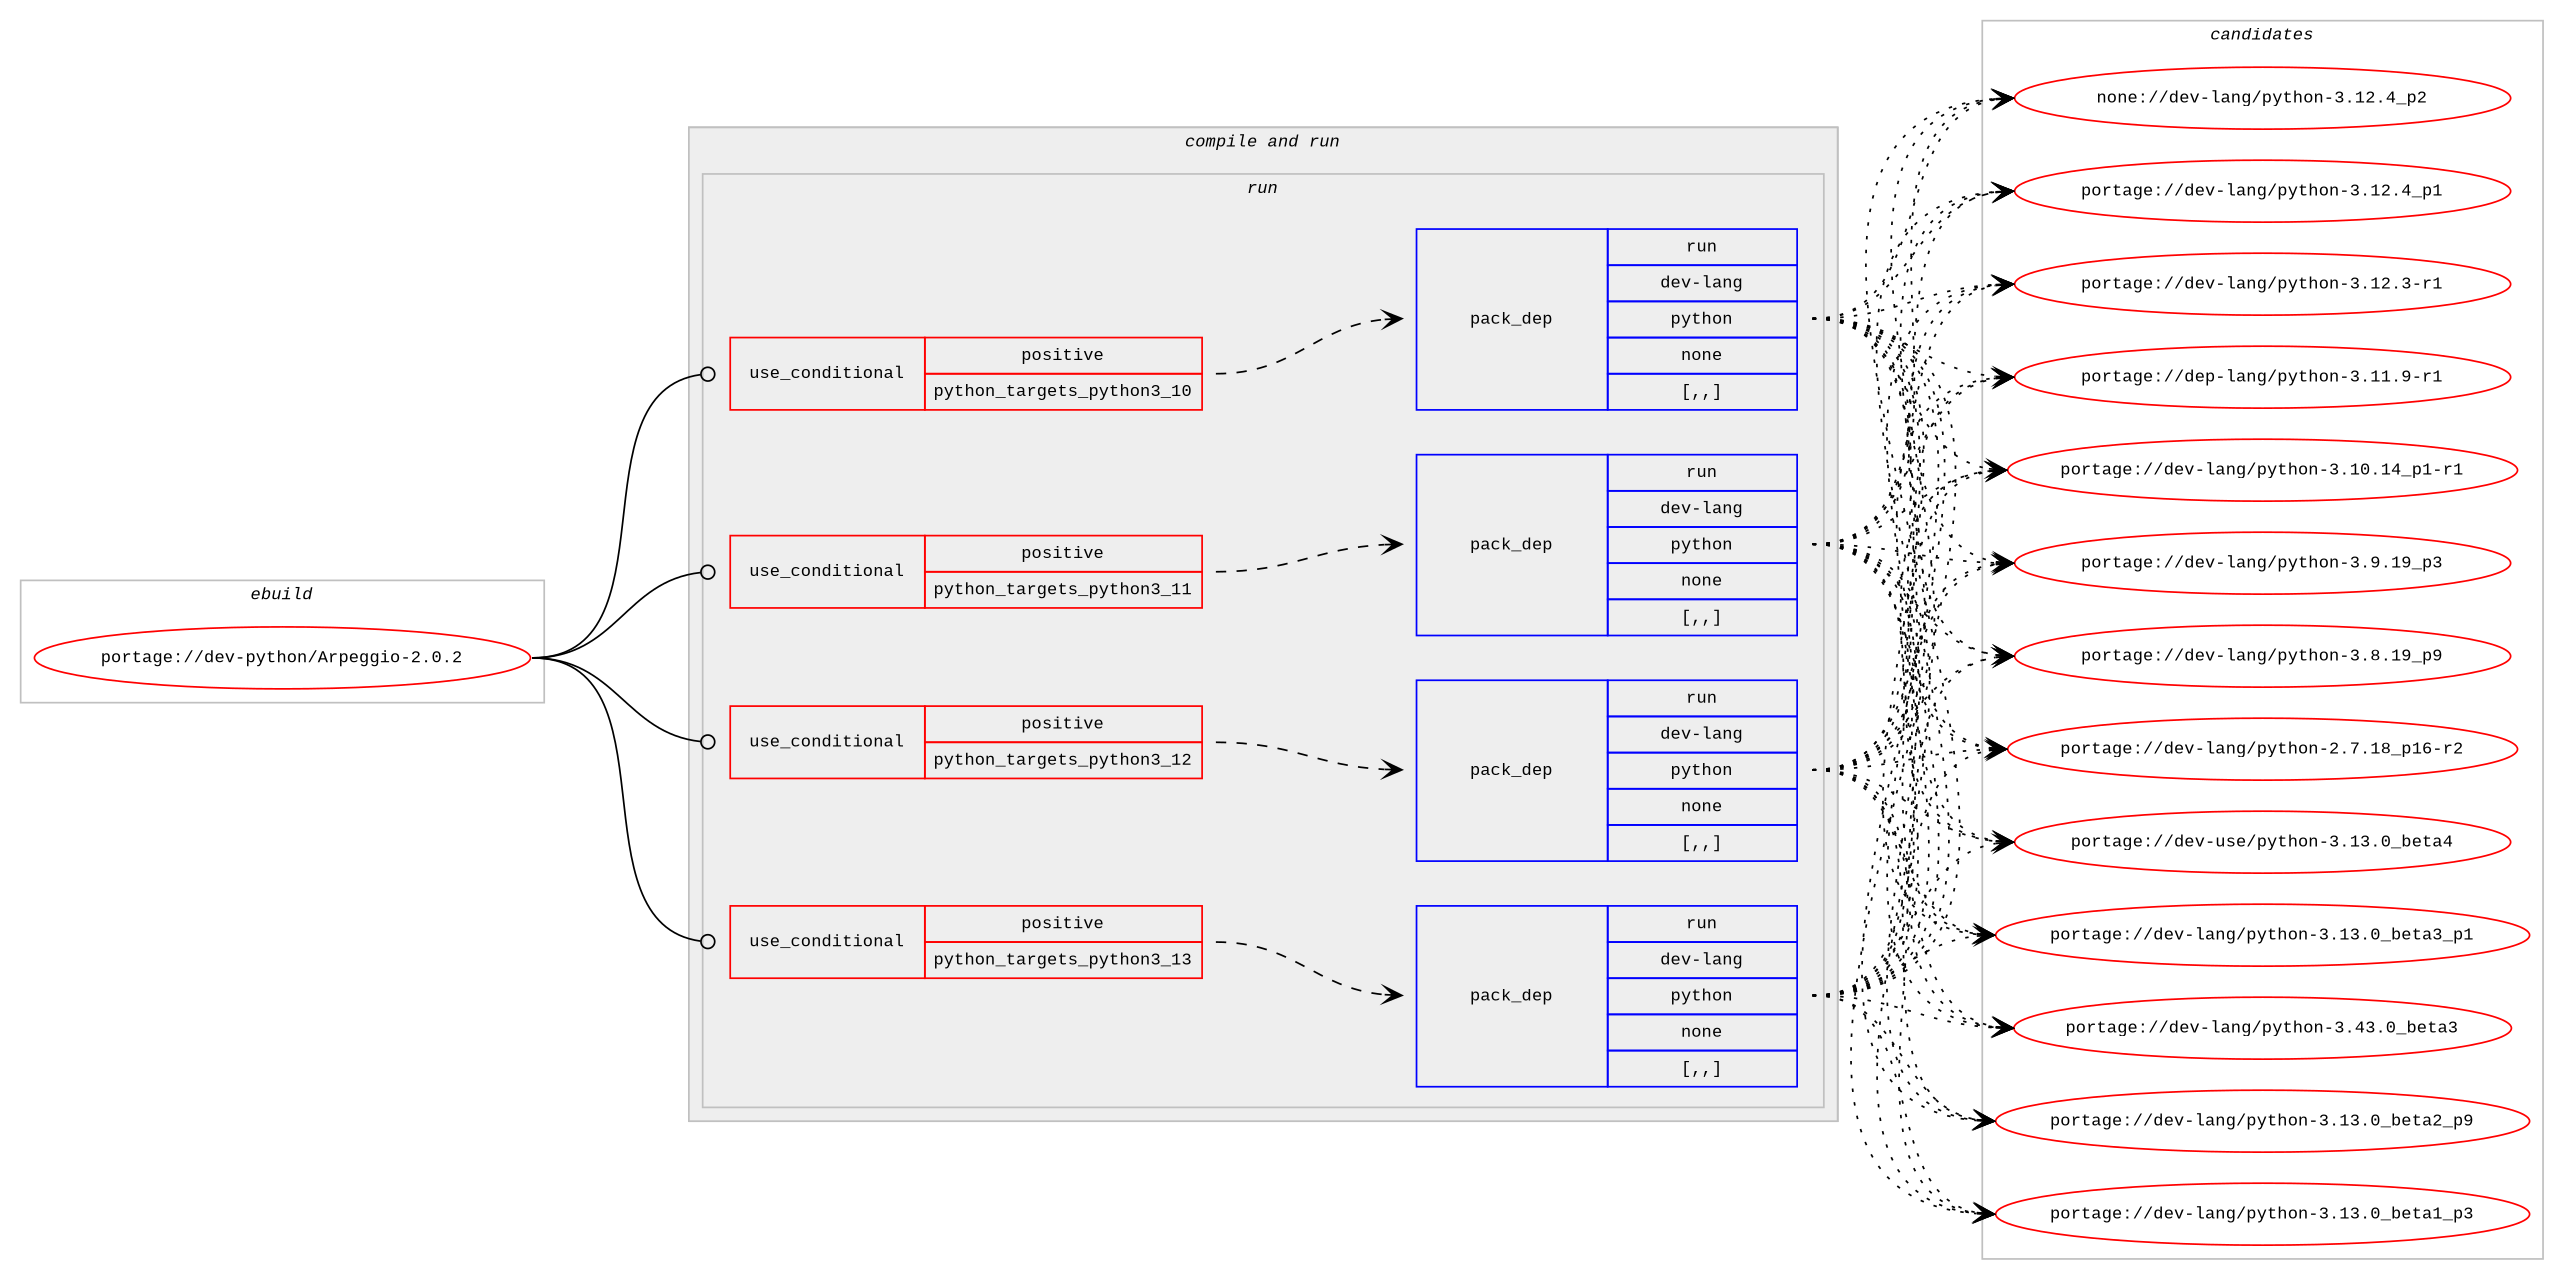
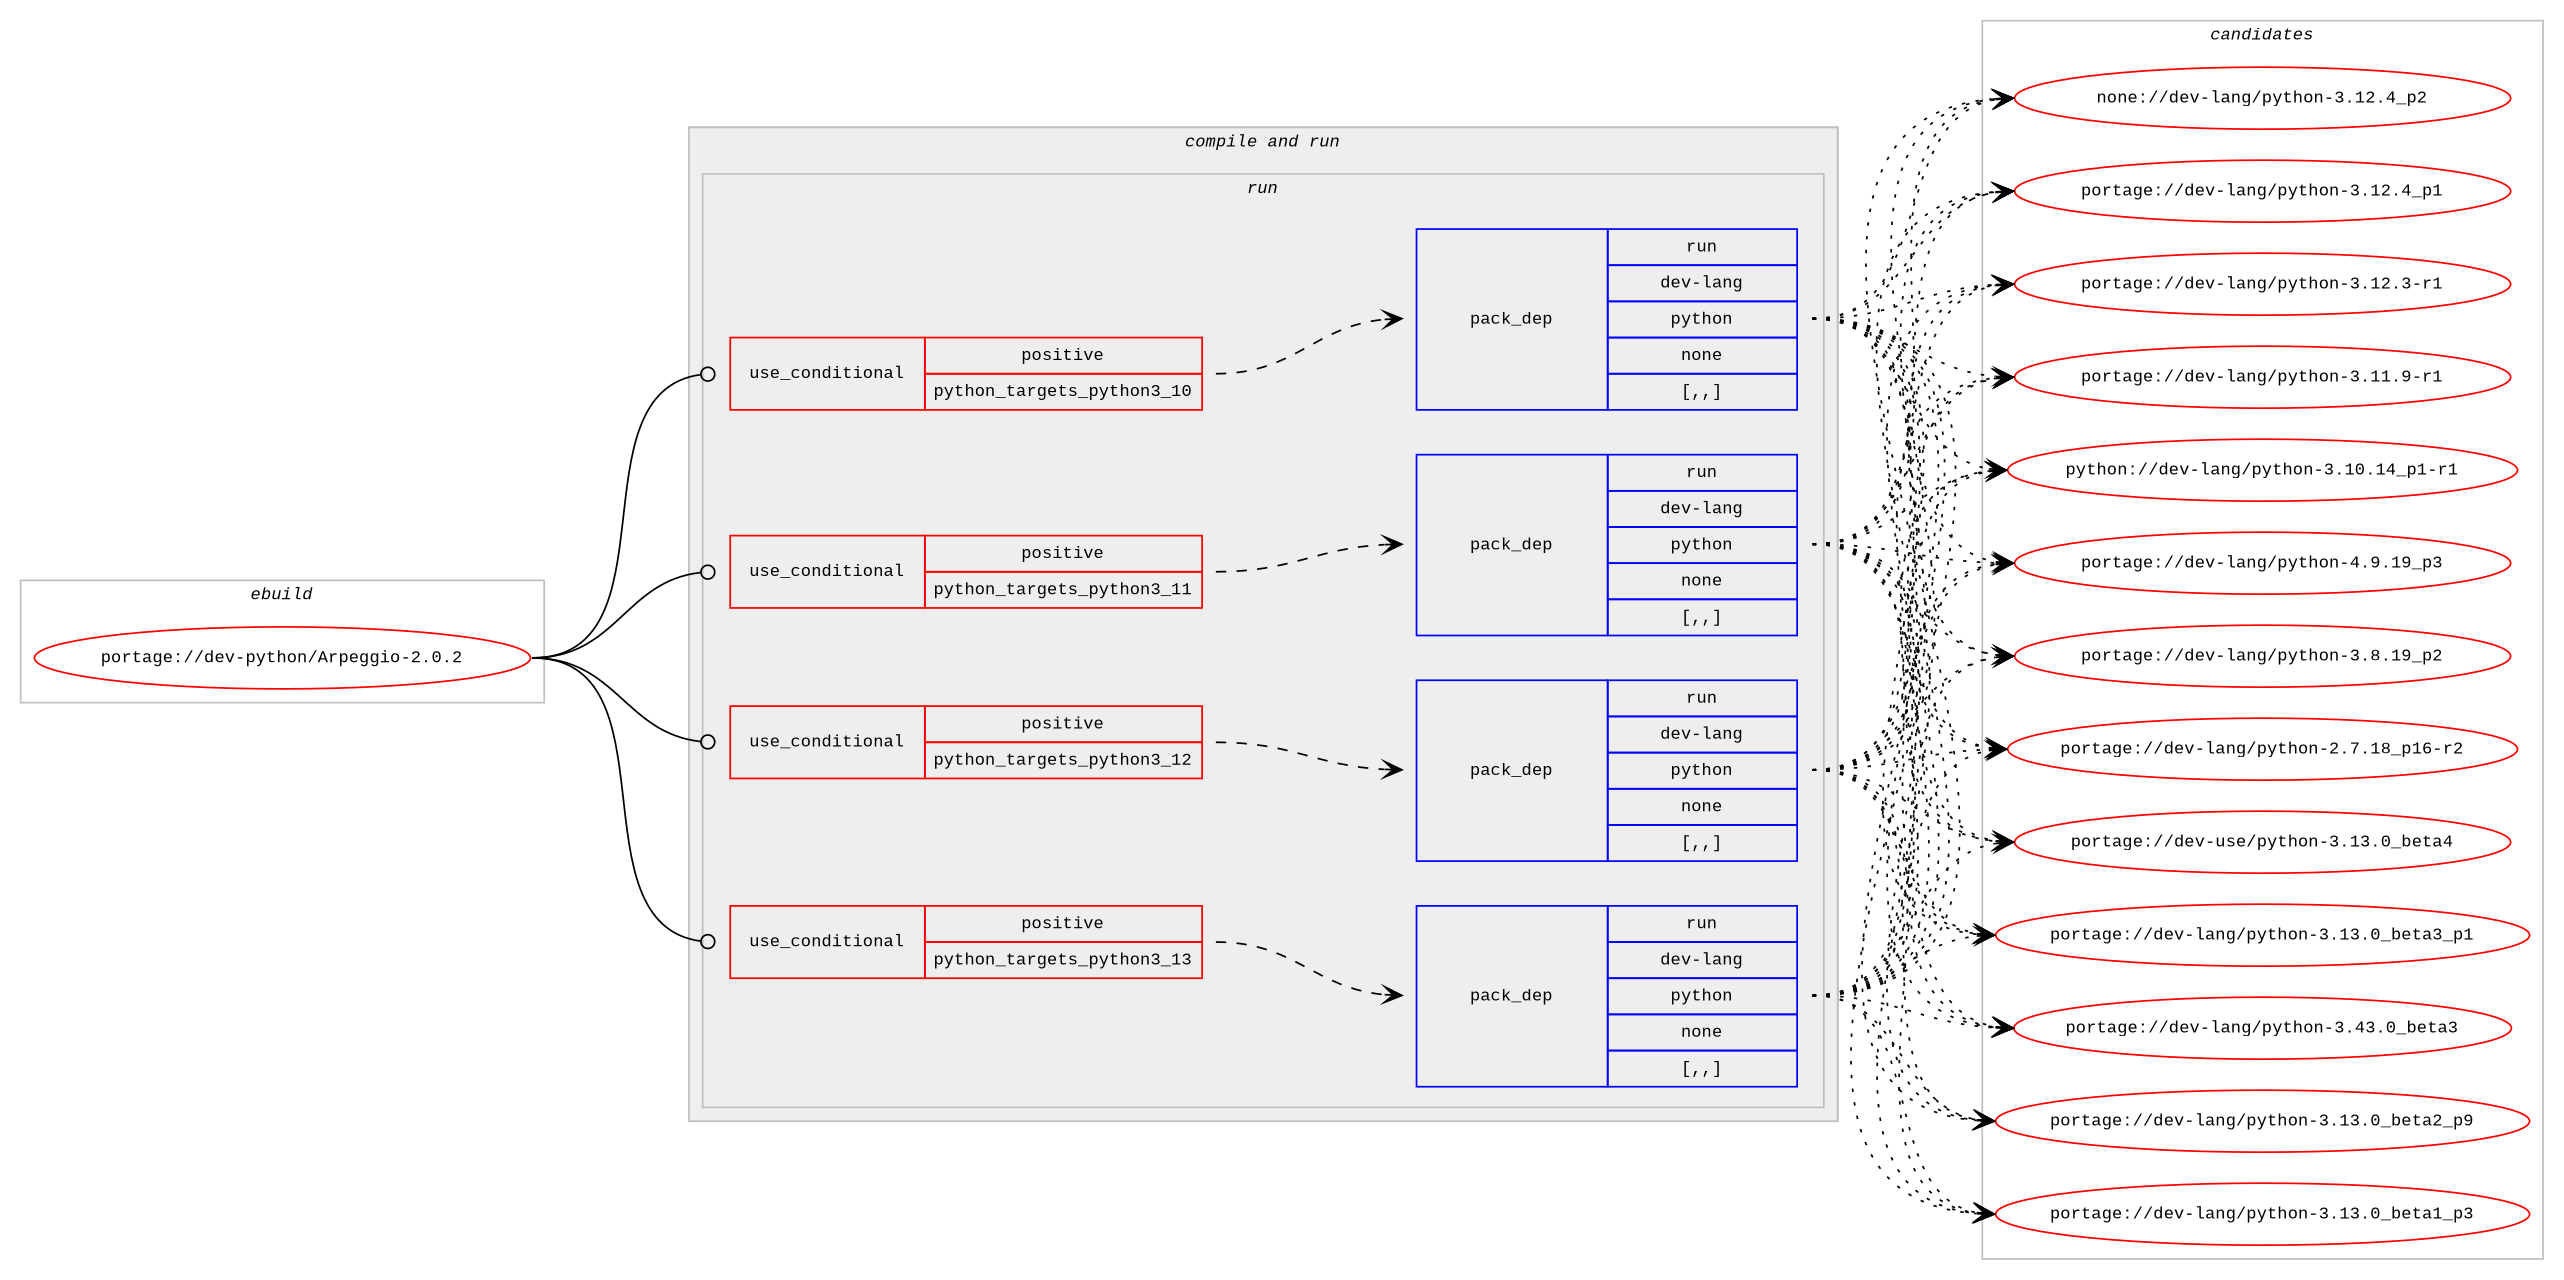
(2263, 377) -> (2263, 377)
(2263, 470) -> (2263, 470)
(2263, 563) -> (2263, 563)
(2263, 656) -> (2263, 656)
